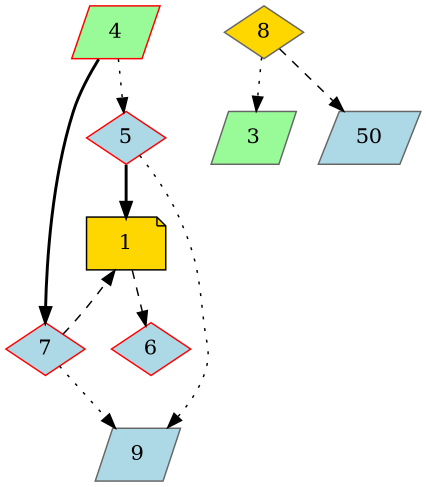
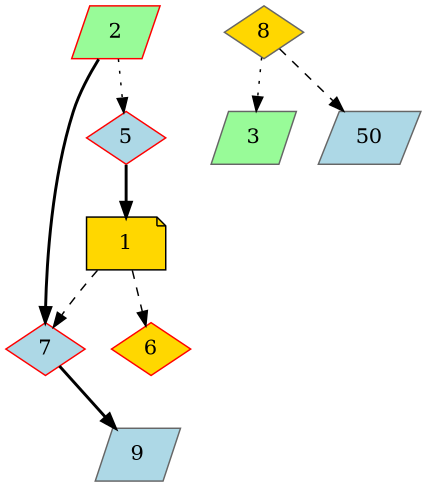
(116, 32) -> (116, 32)
(199, 283) -> none
(85, 309) -> (79, 292)
(151, 349) -> (151, 349)
(83, 392) -> (83, 392)
